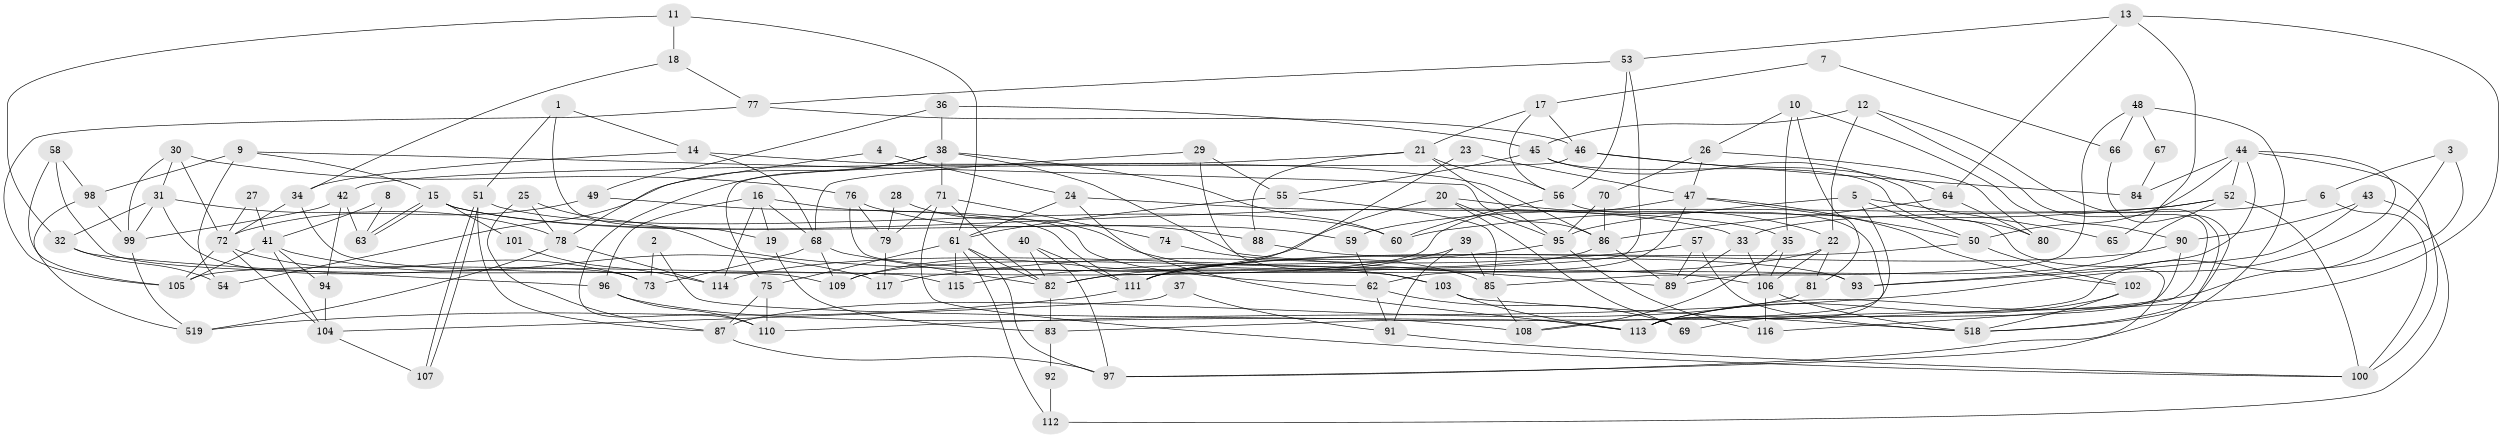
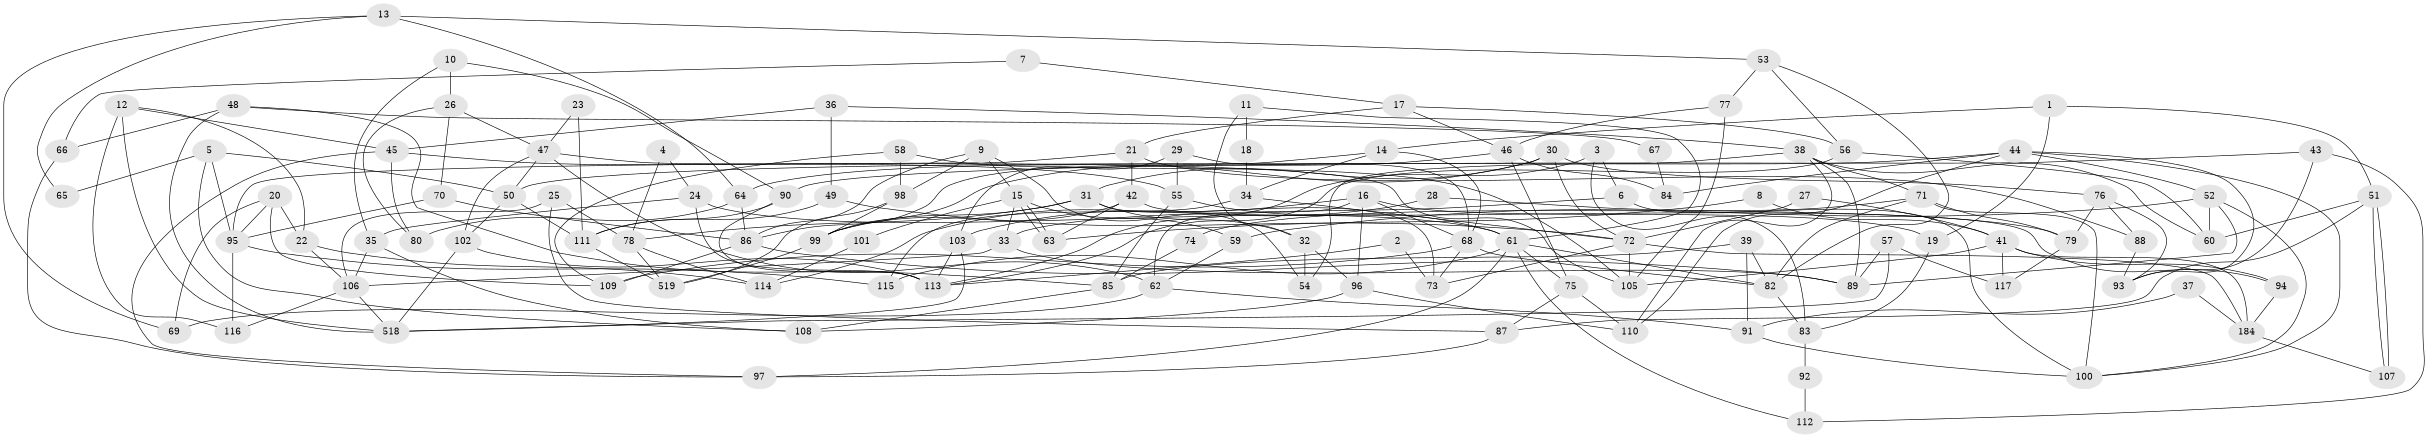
(714, 83) -> none
(1489, 174) -> none
(1024, 242) -> none
(1812, 287) -> none
(325, 332) -> (2247, 332)
